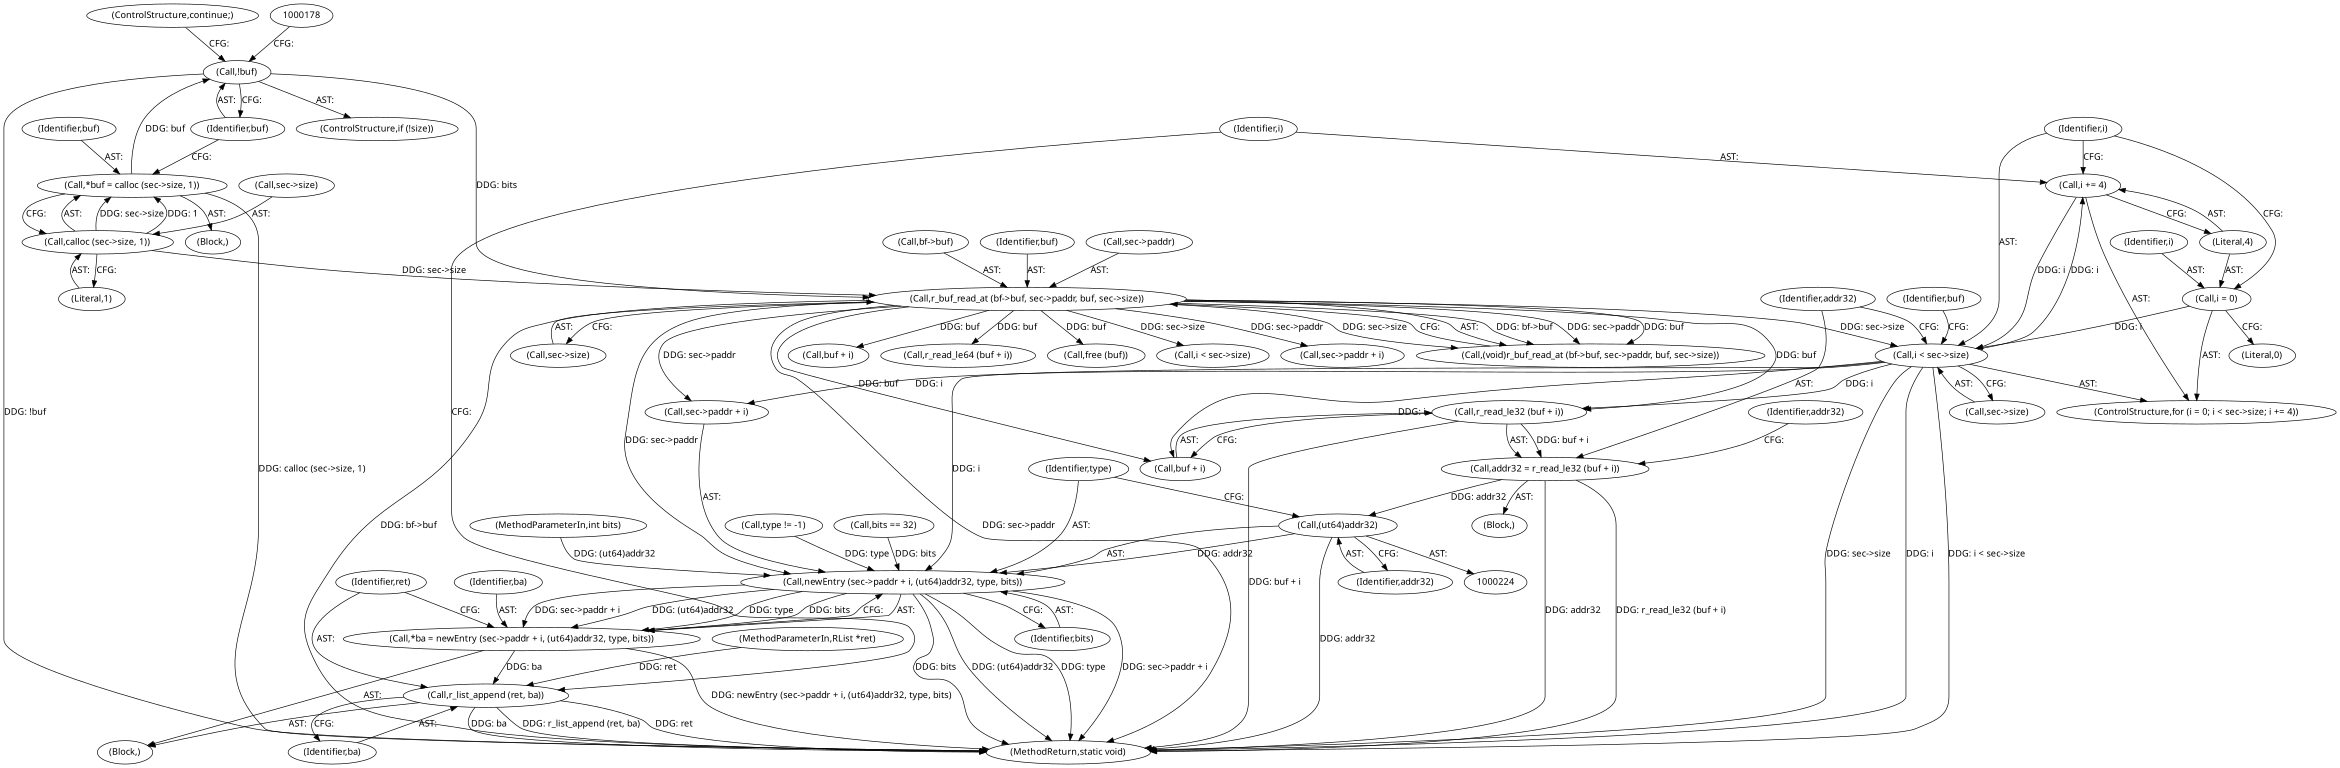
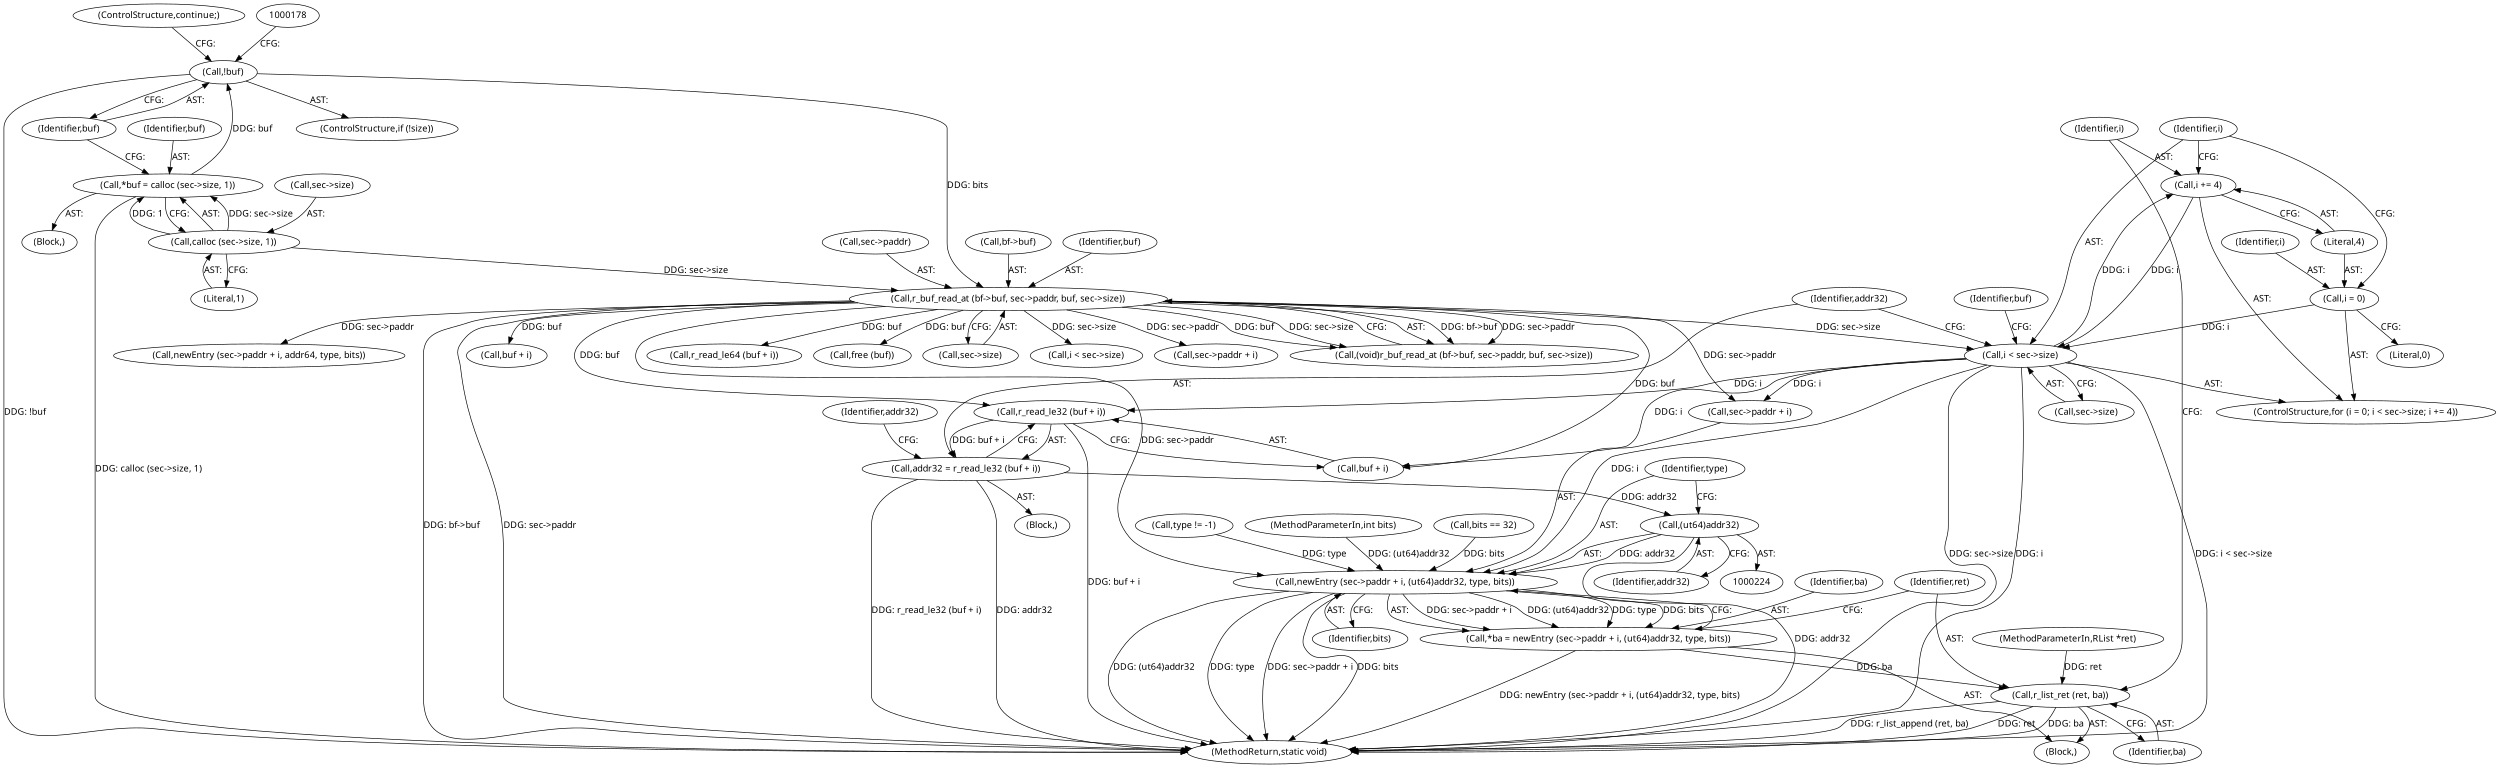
none -> (259, 356)
none -> (1008, 443)
(486, 696) -> (2060, 696)
